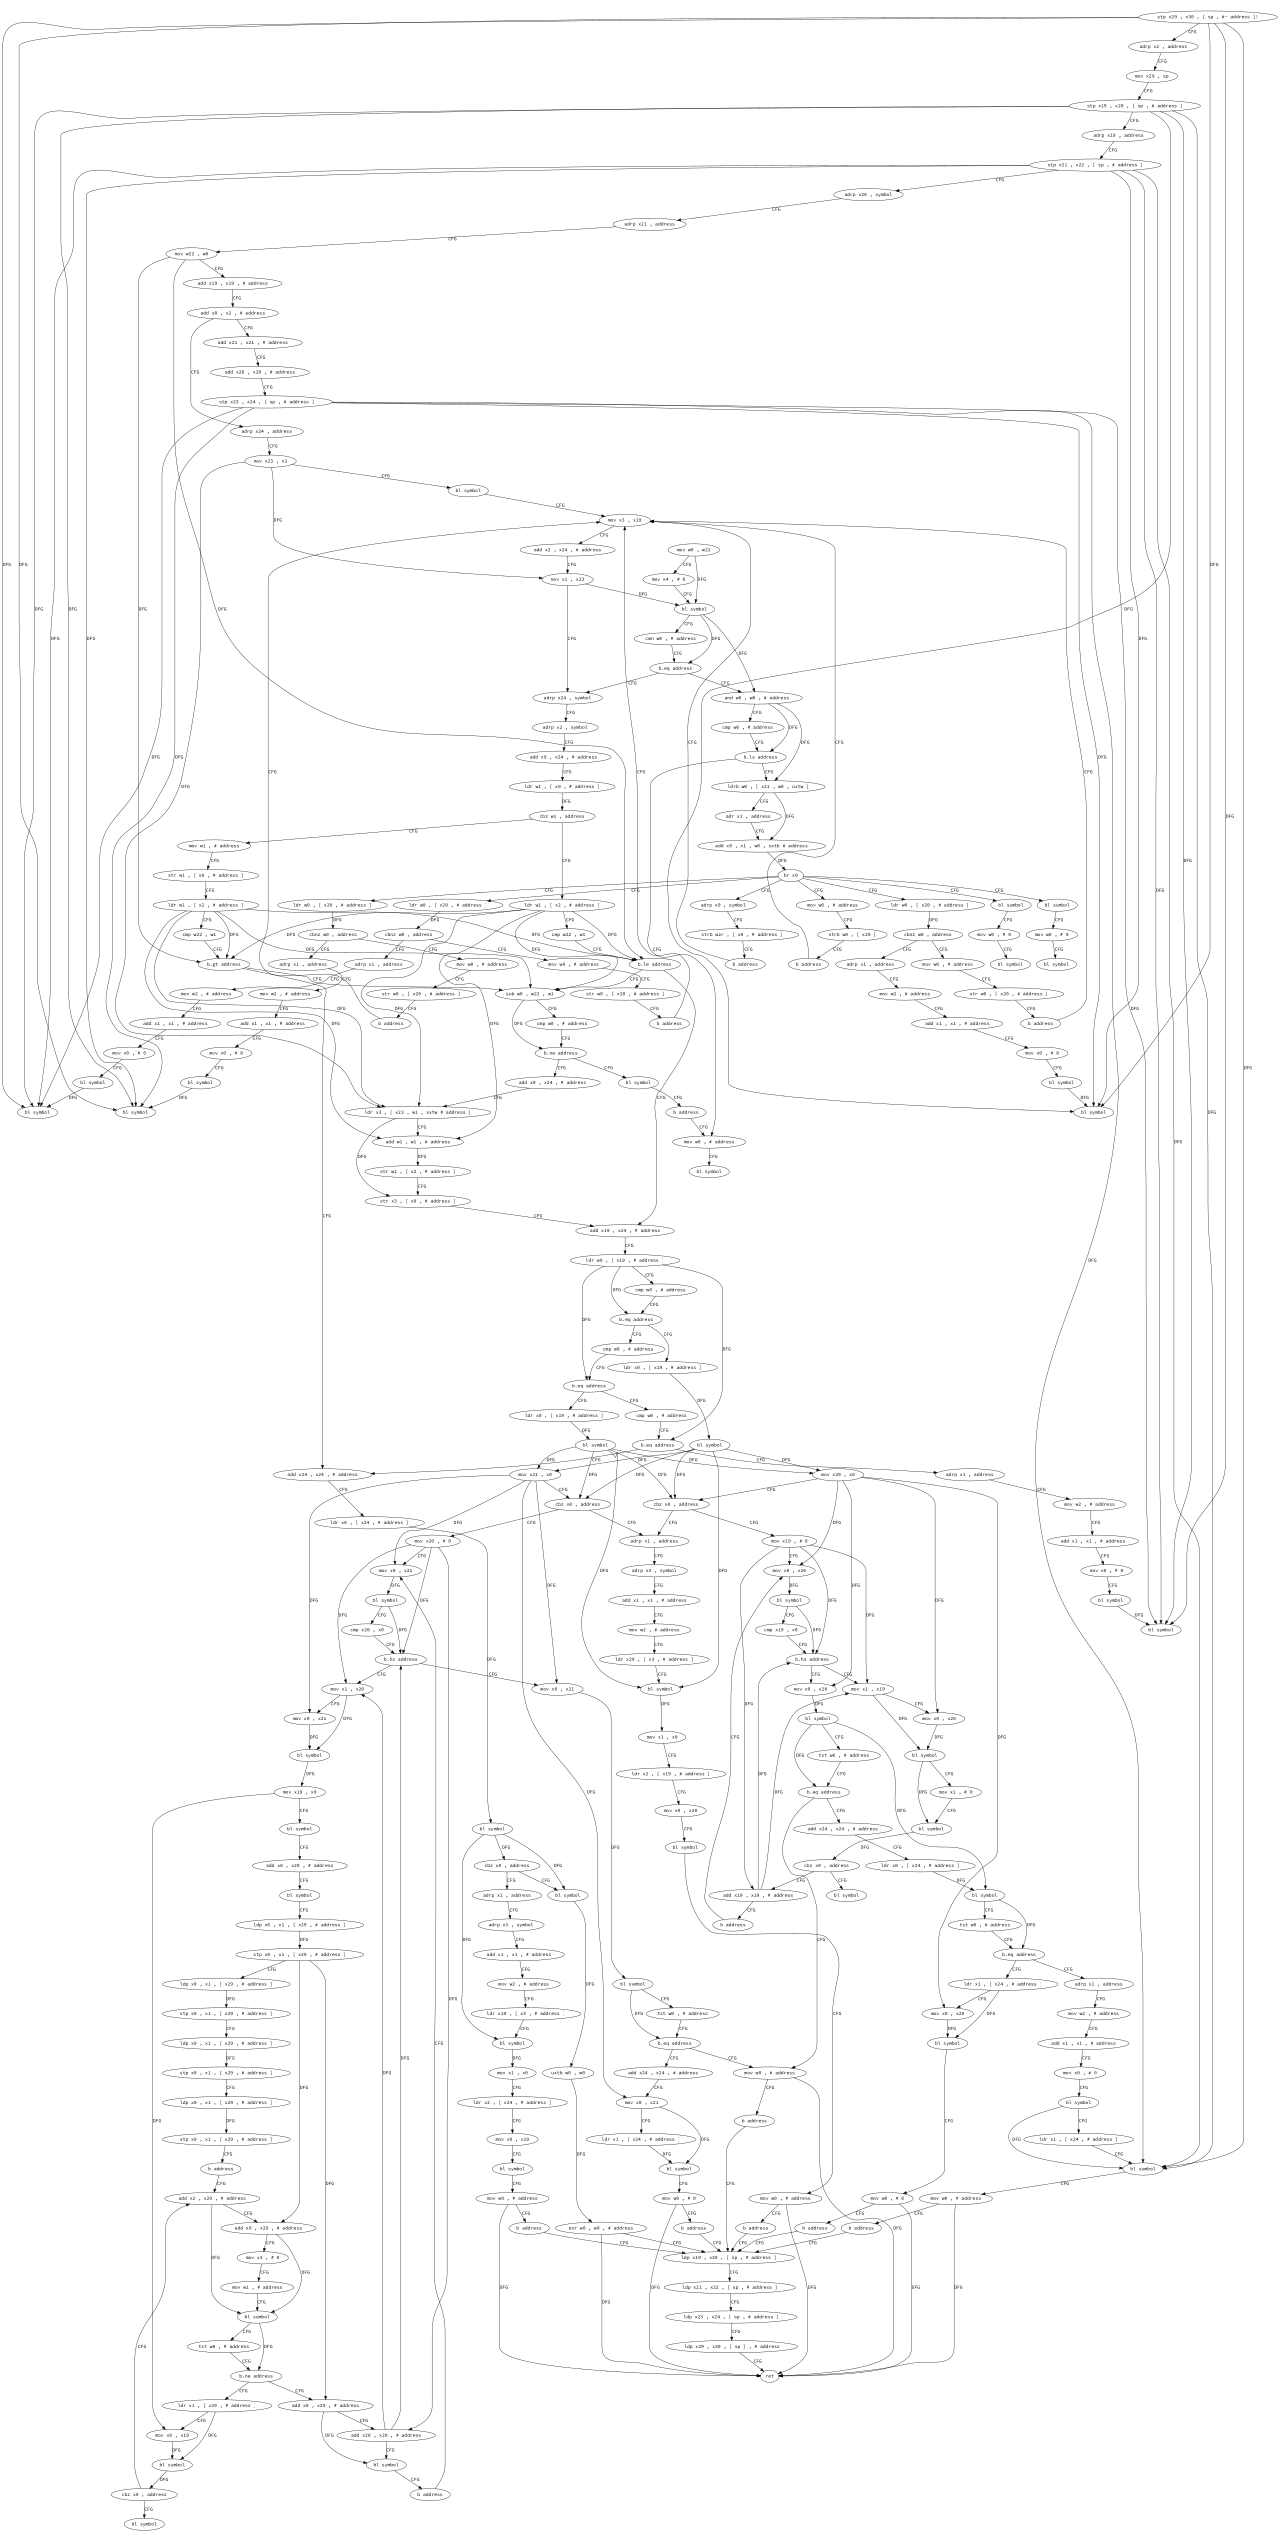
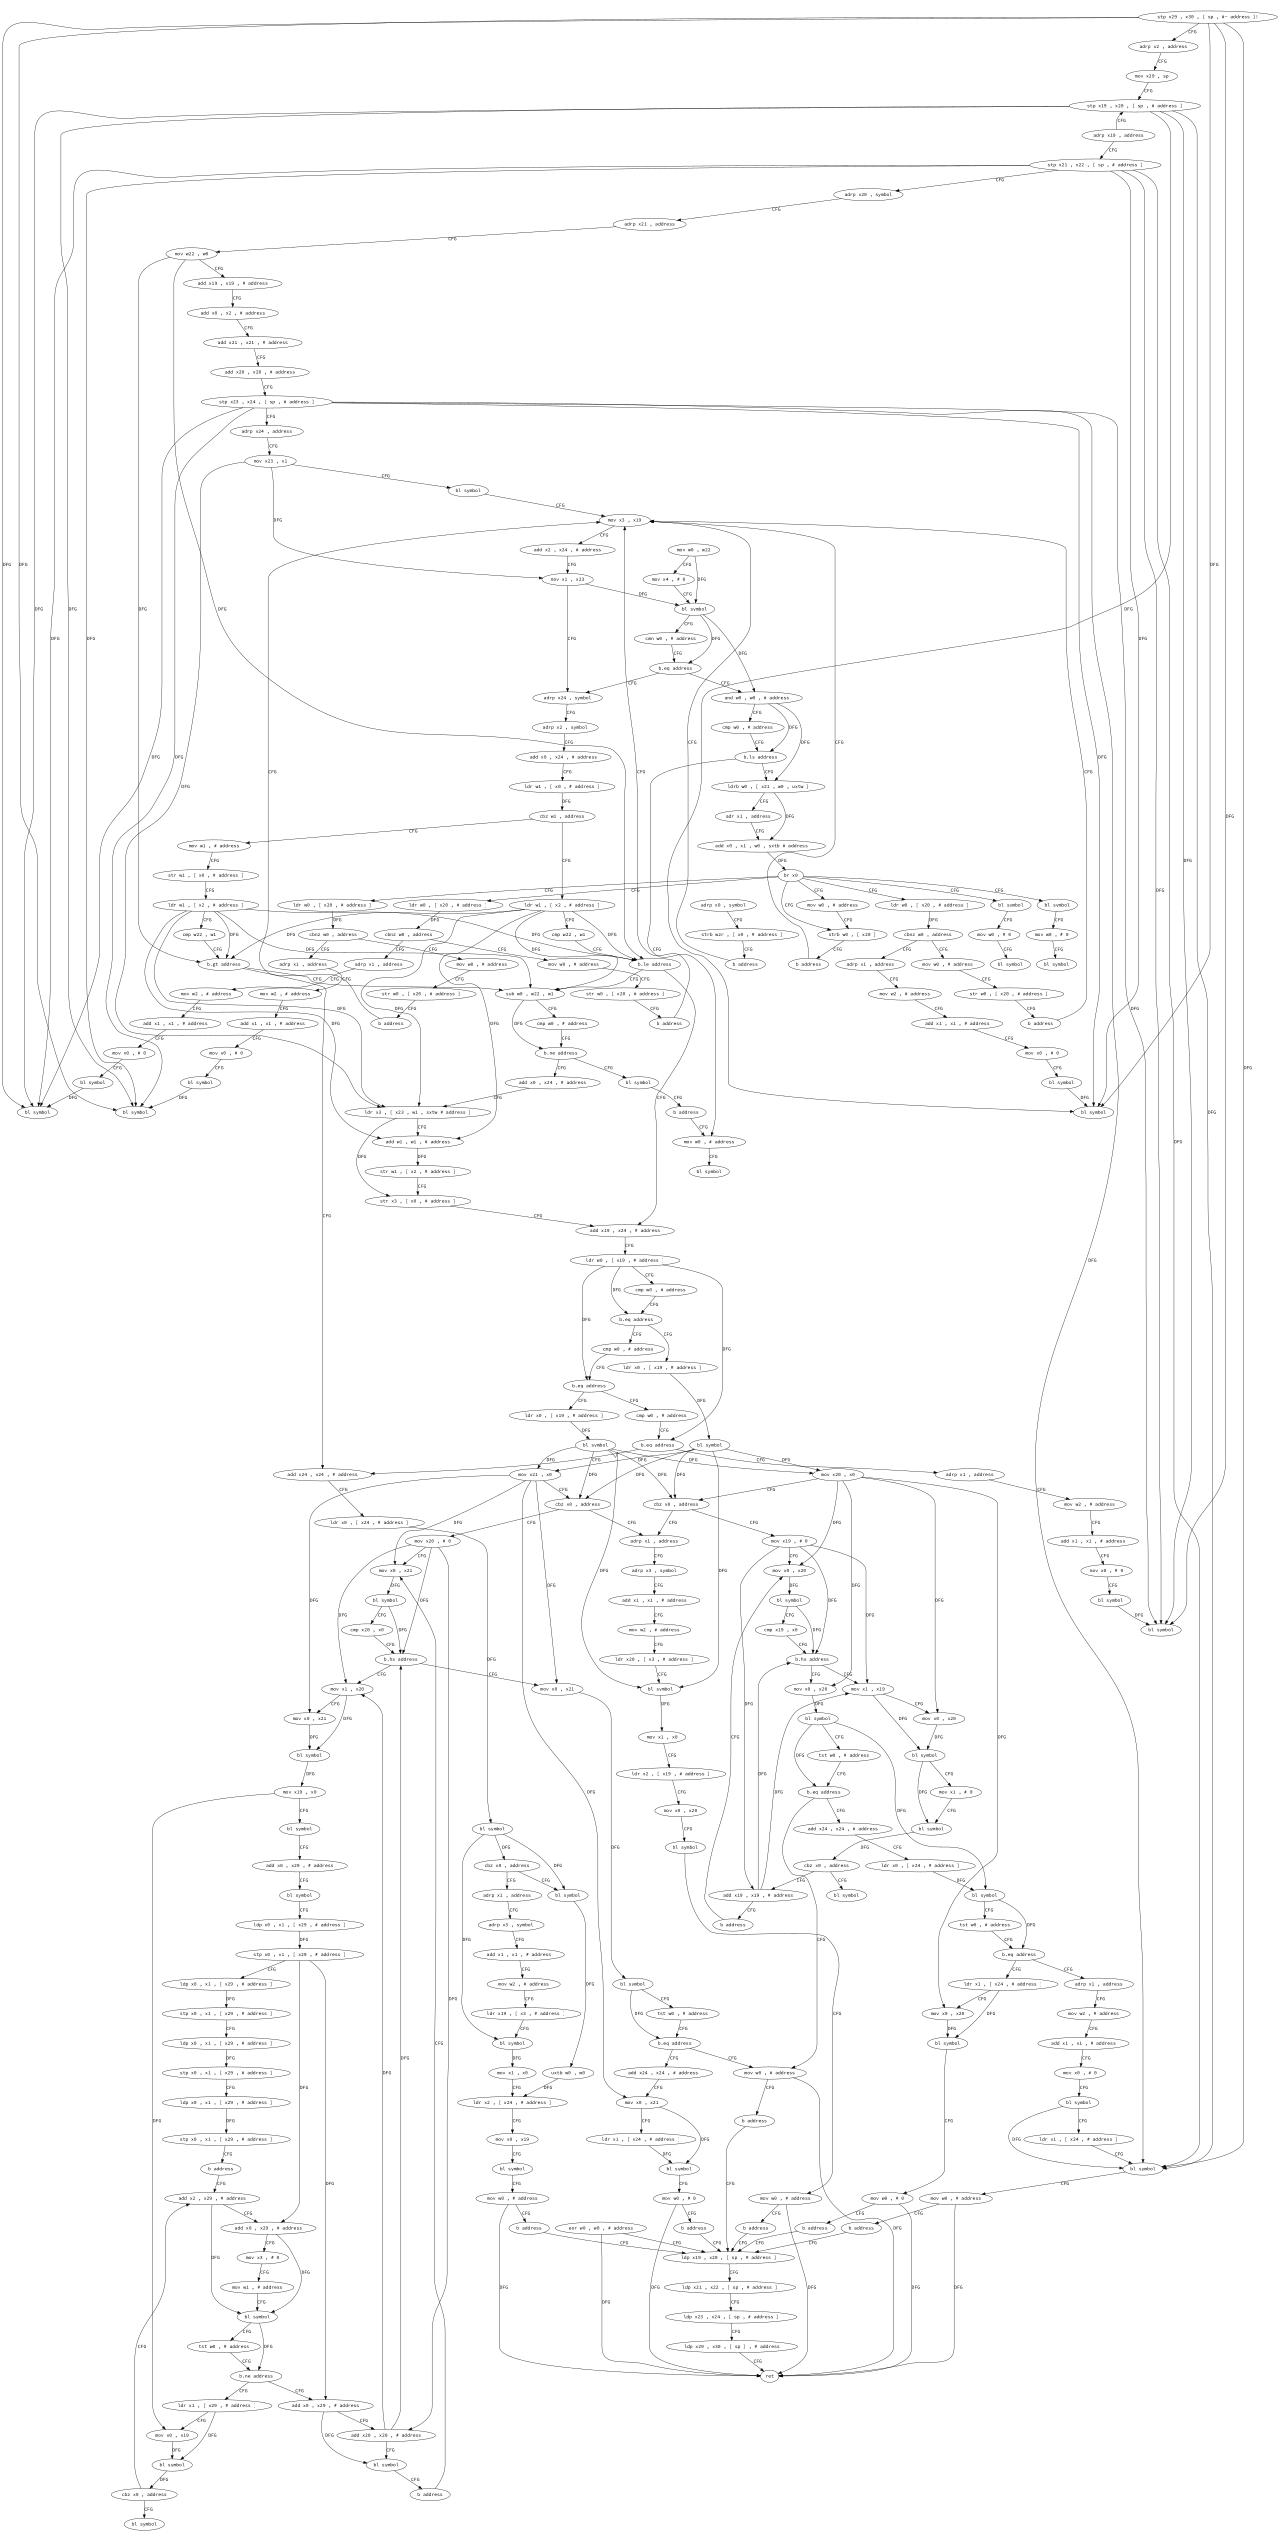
(1129, 120) -> (1116, 121)
(191, 383) -> (267, 415)
(760, 889) -> (791, 916)
(577, 2151) -> (542, 2087)
